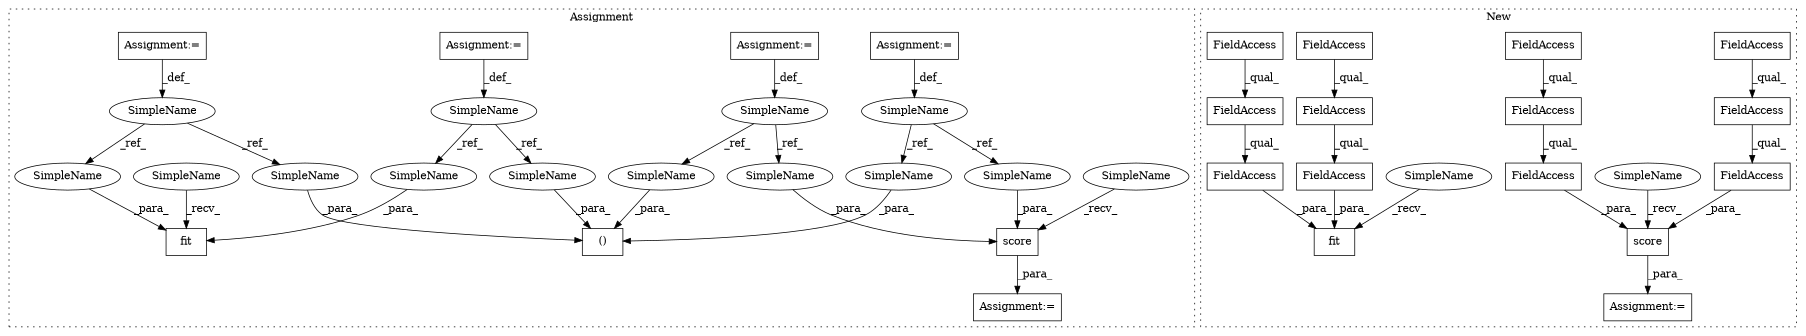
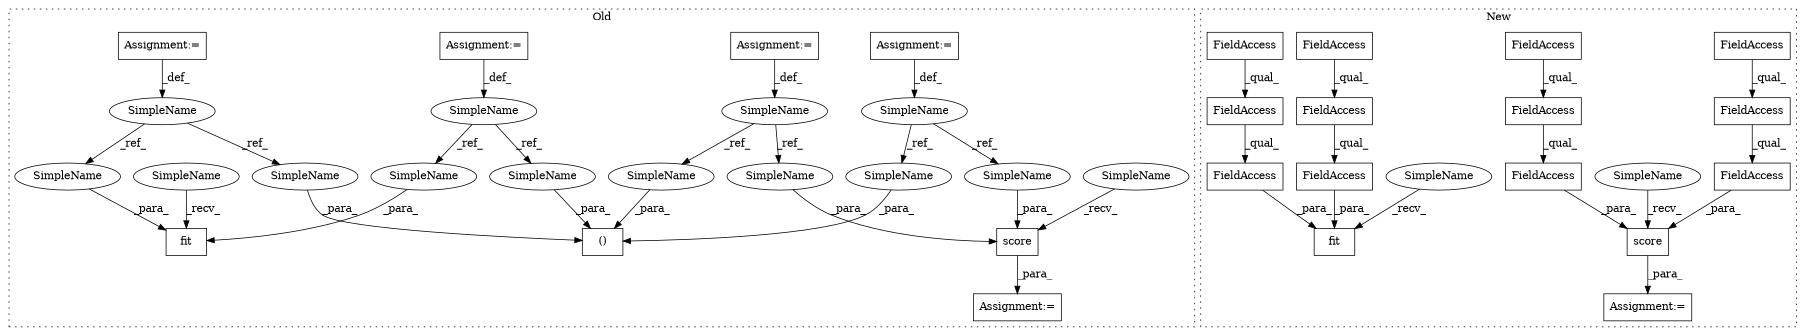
(602, 18) -> (602, 18)
